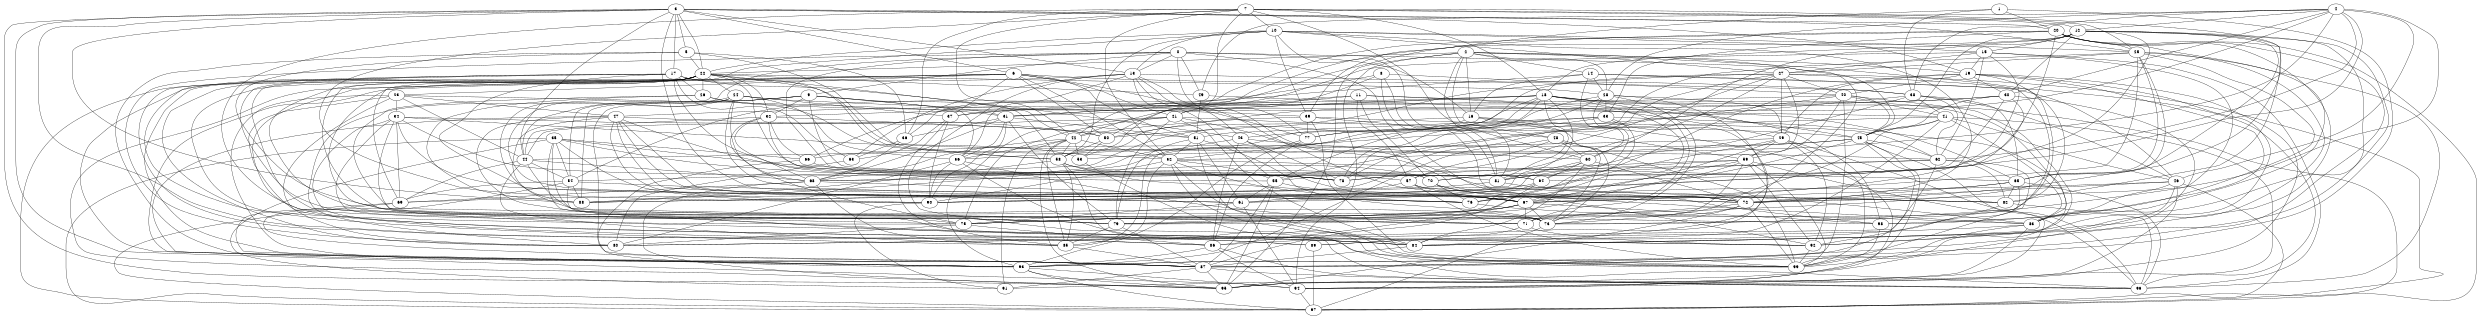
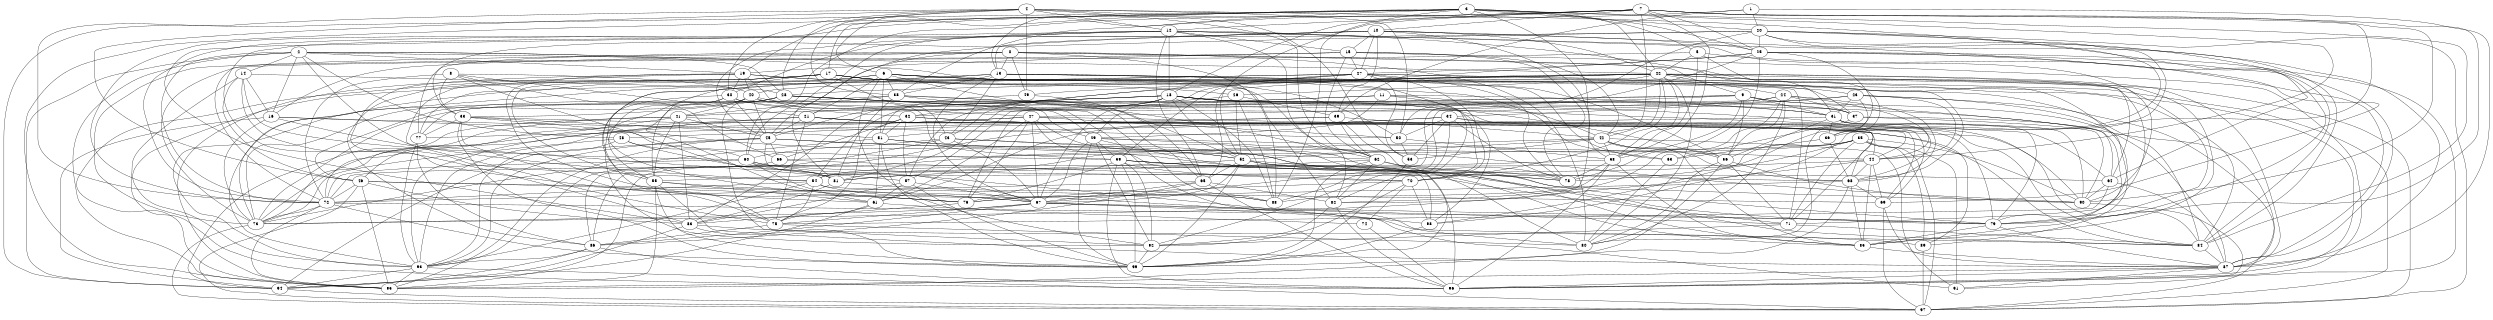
none -> (440, 97)
(1717, 184) -> (877, 256)
none -> (1365, 224)
